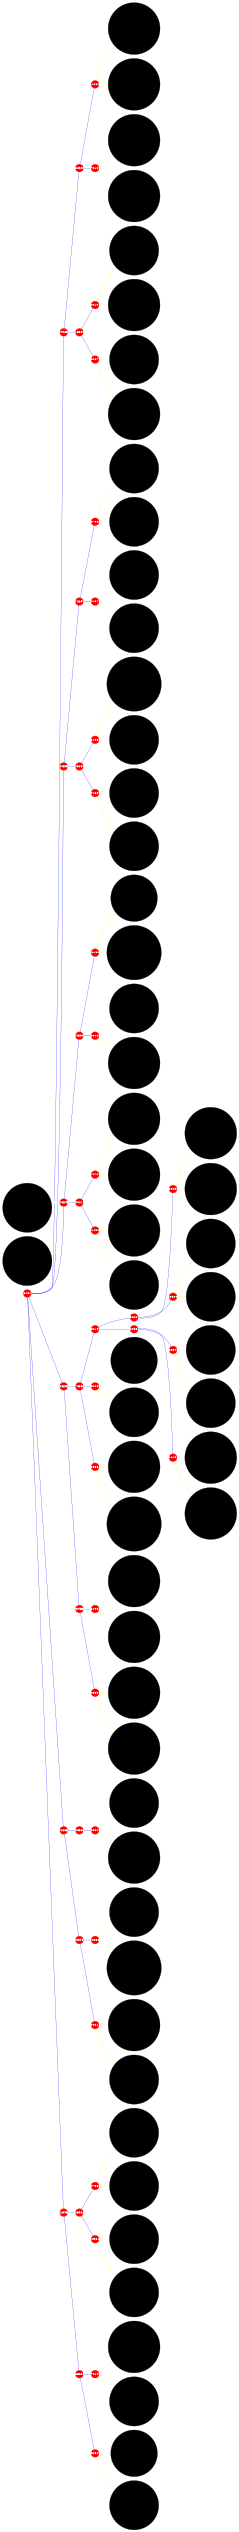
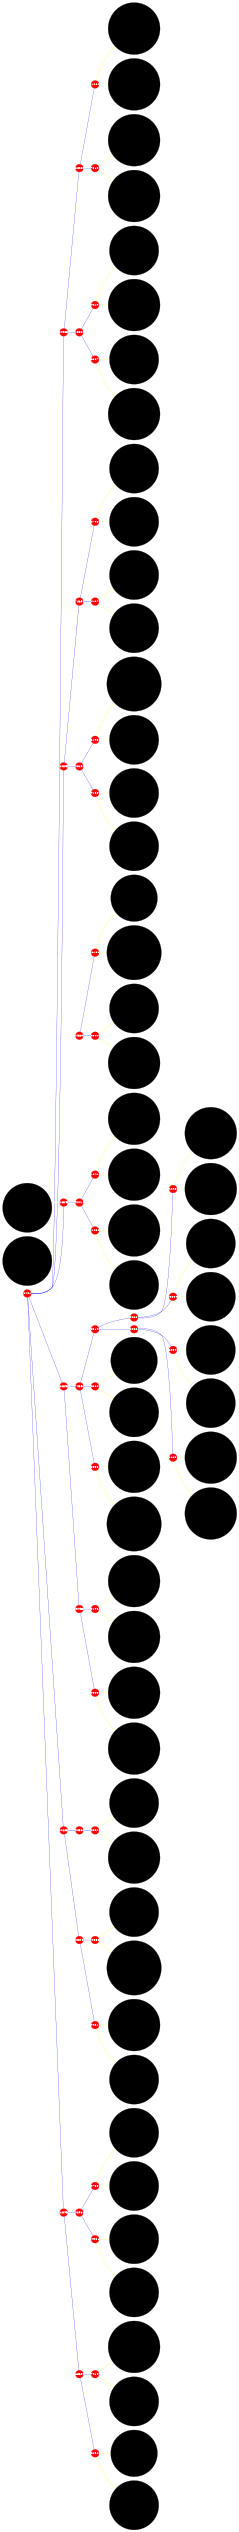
(72, 1119) -> none
